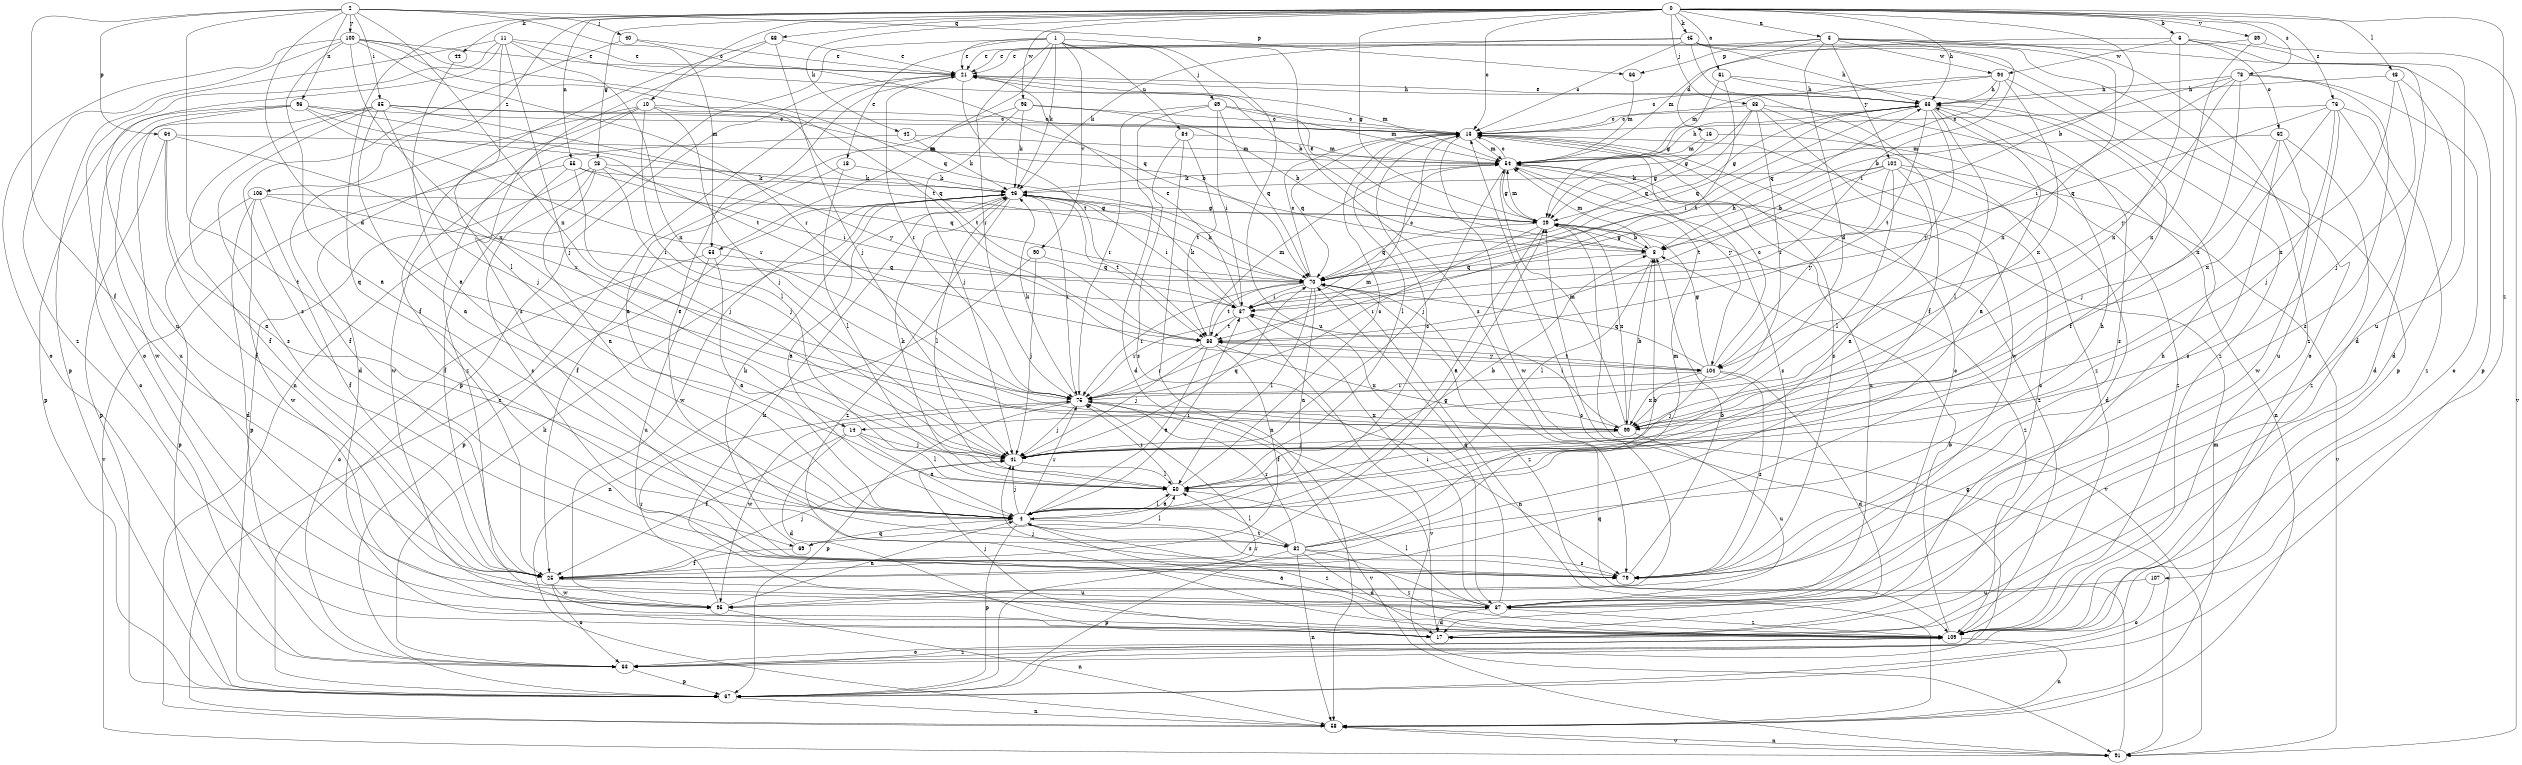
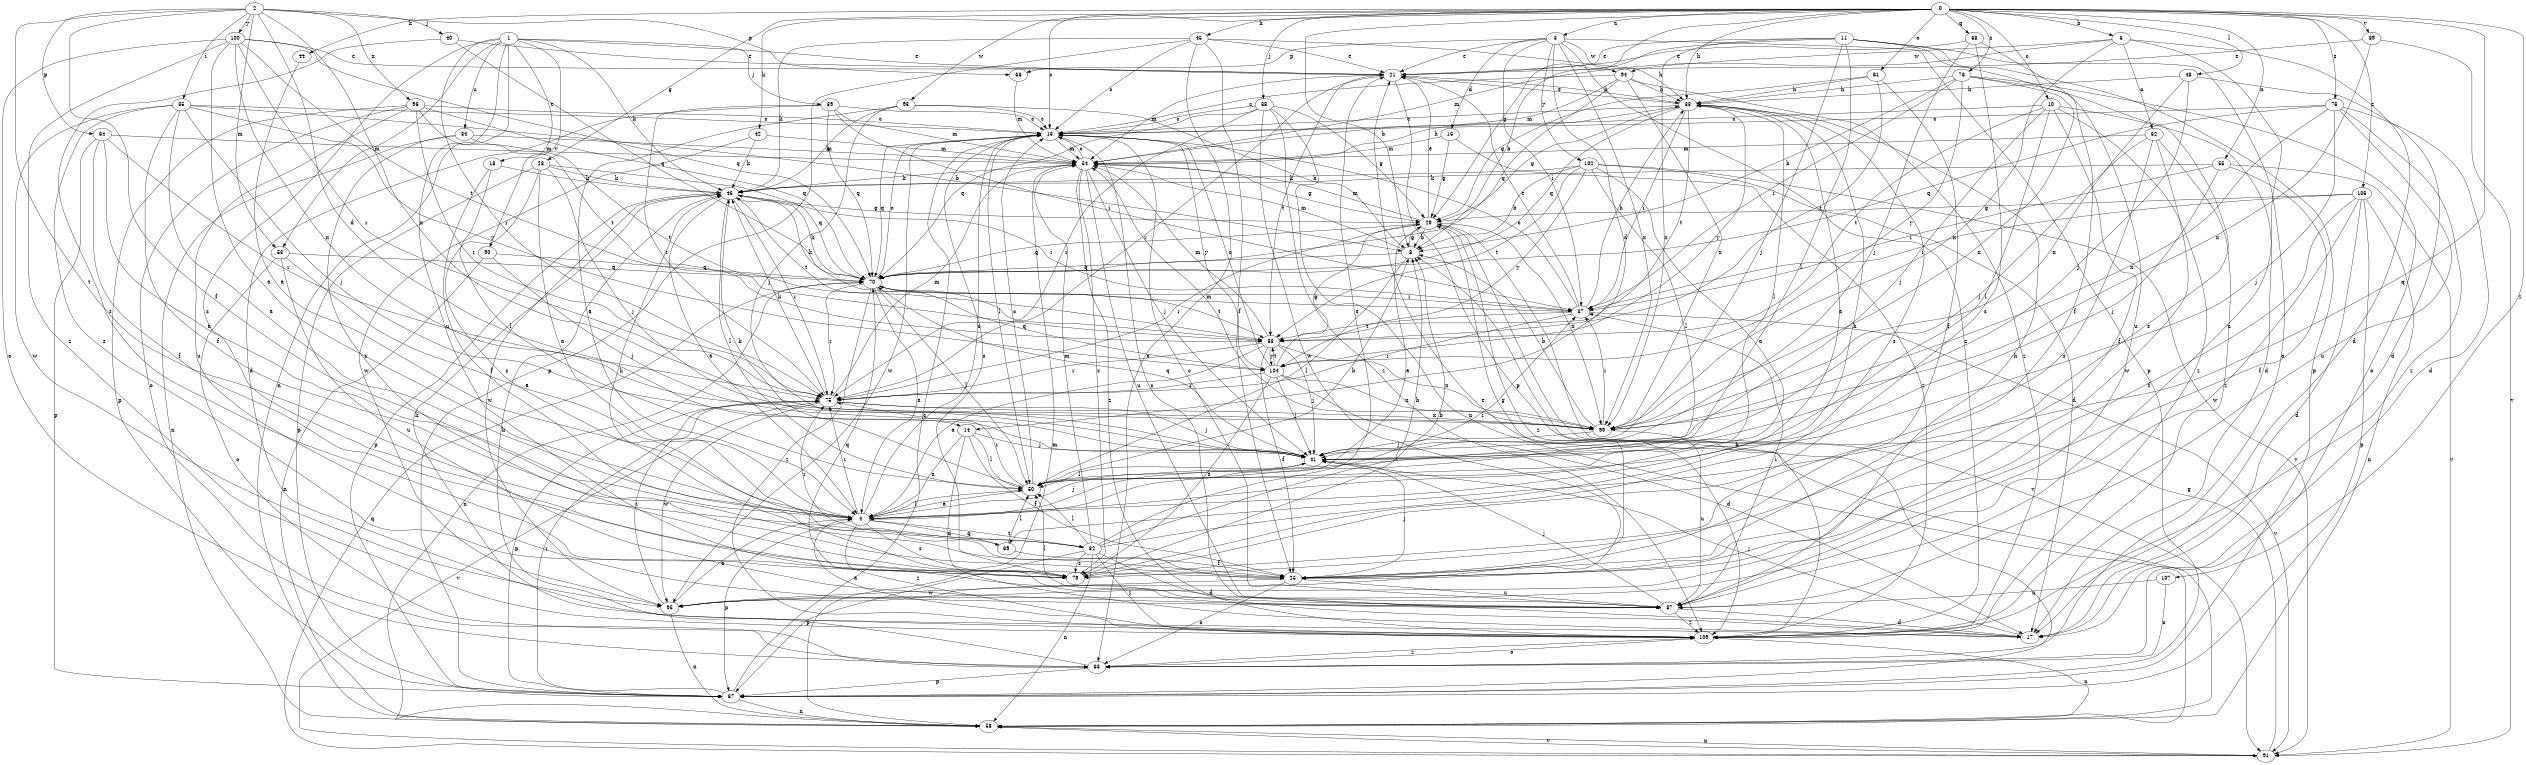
(1181, 579) -> none
none -> (2166, 717)
